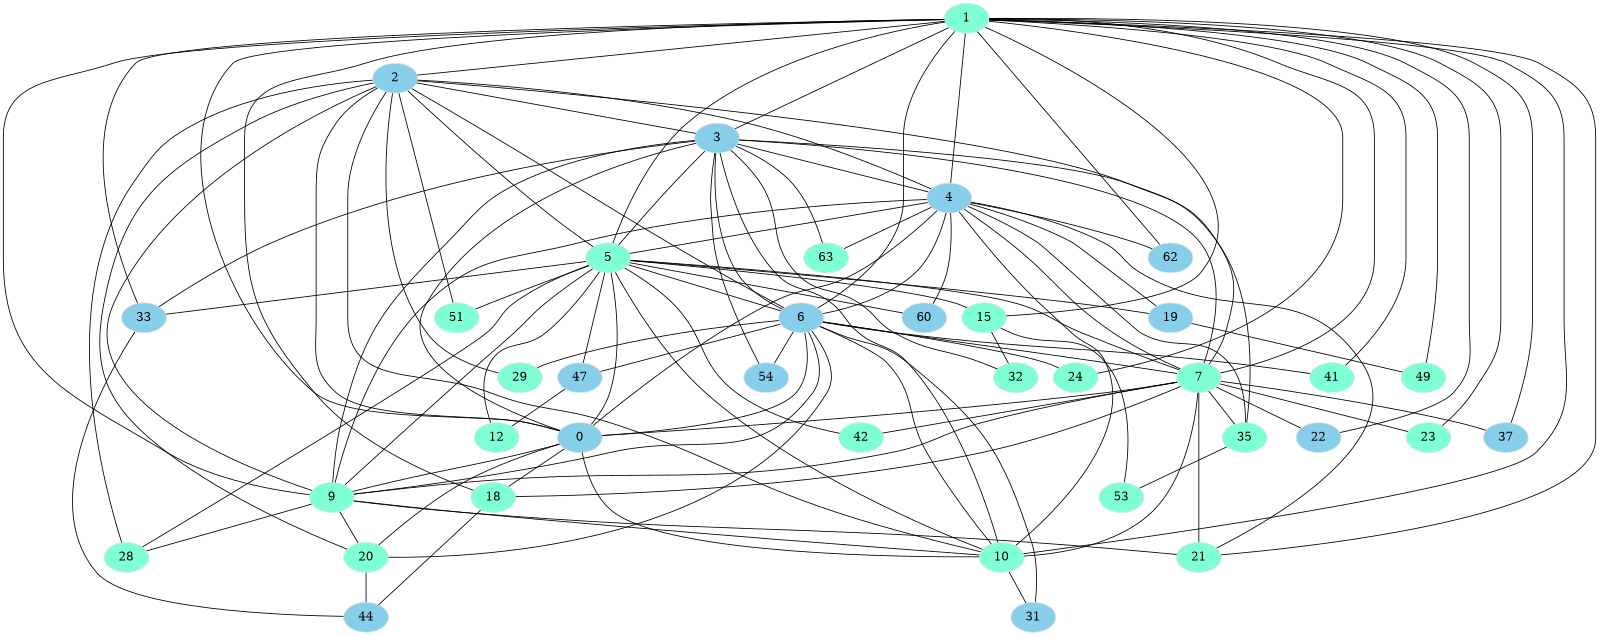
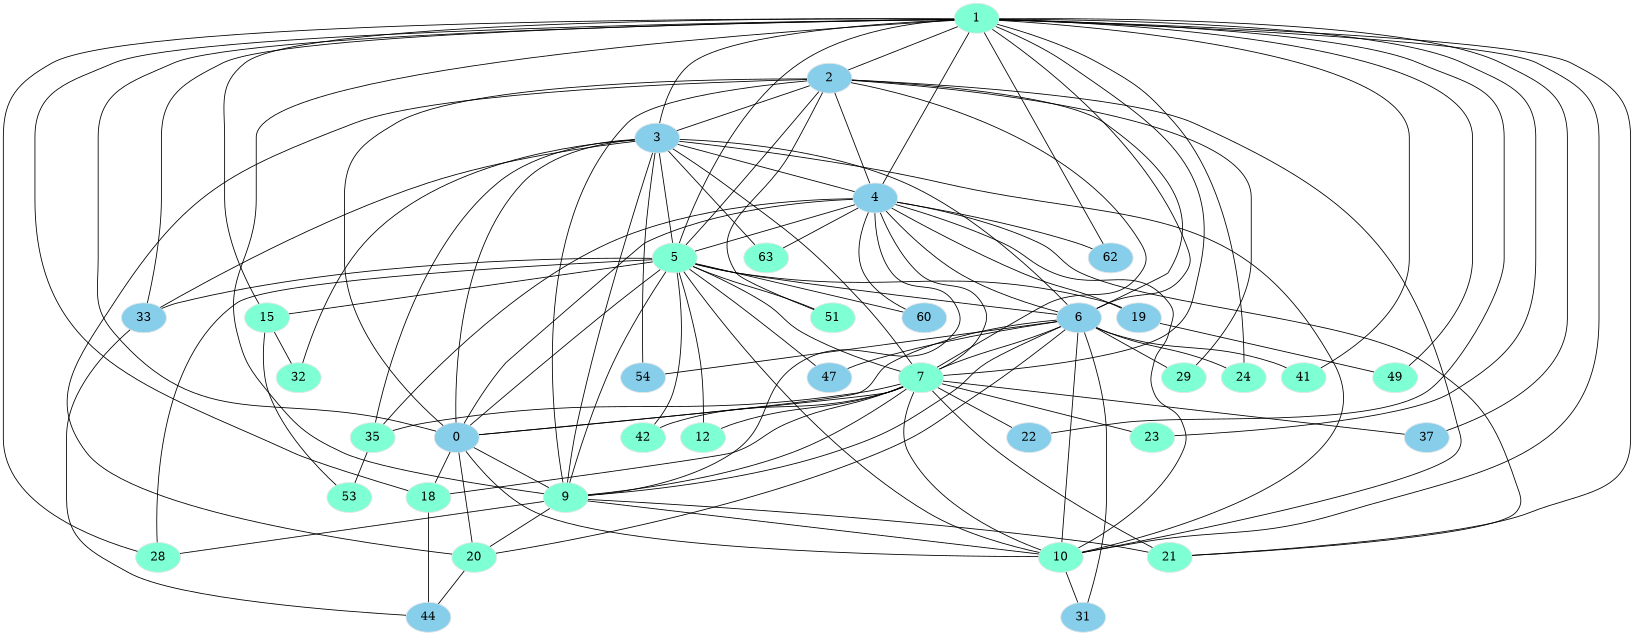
(117, 213) -> (211, 37)
(533, 411) -> (780, 412)
